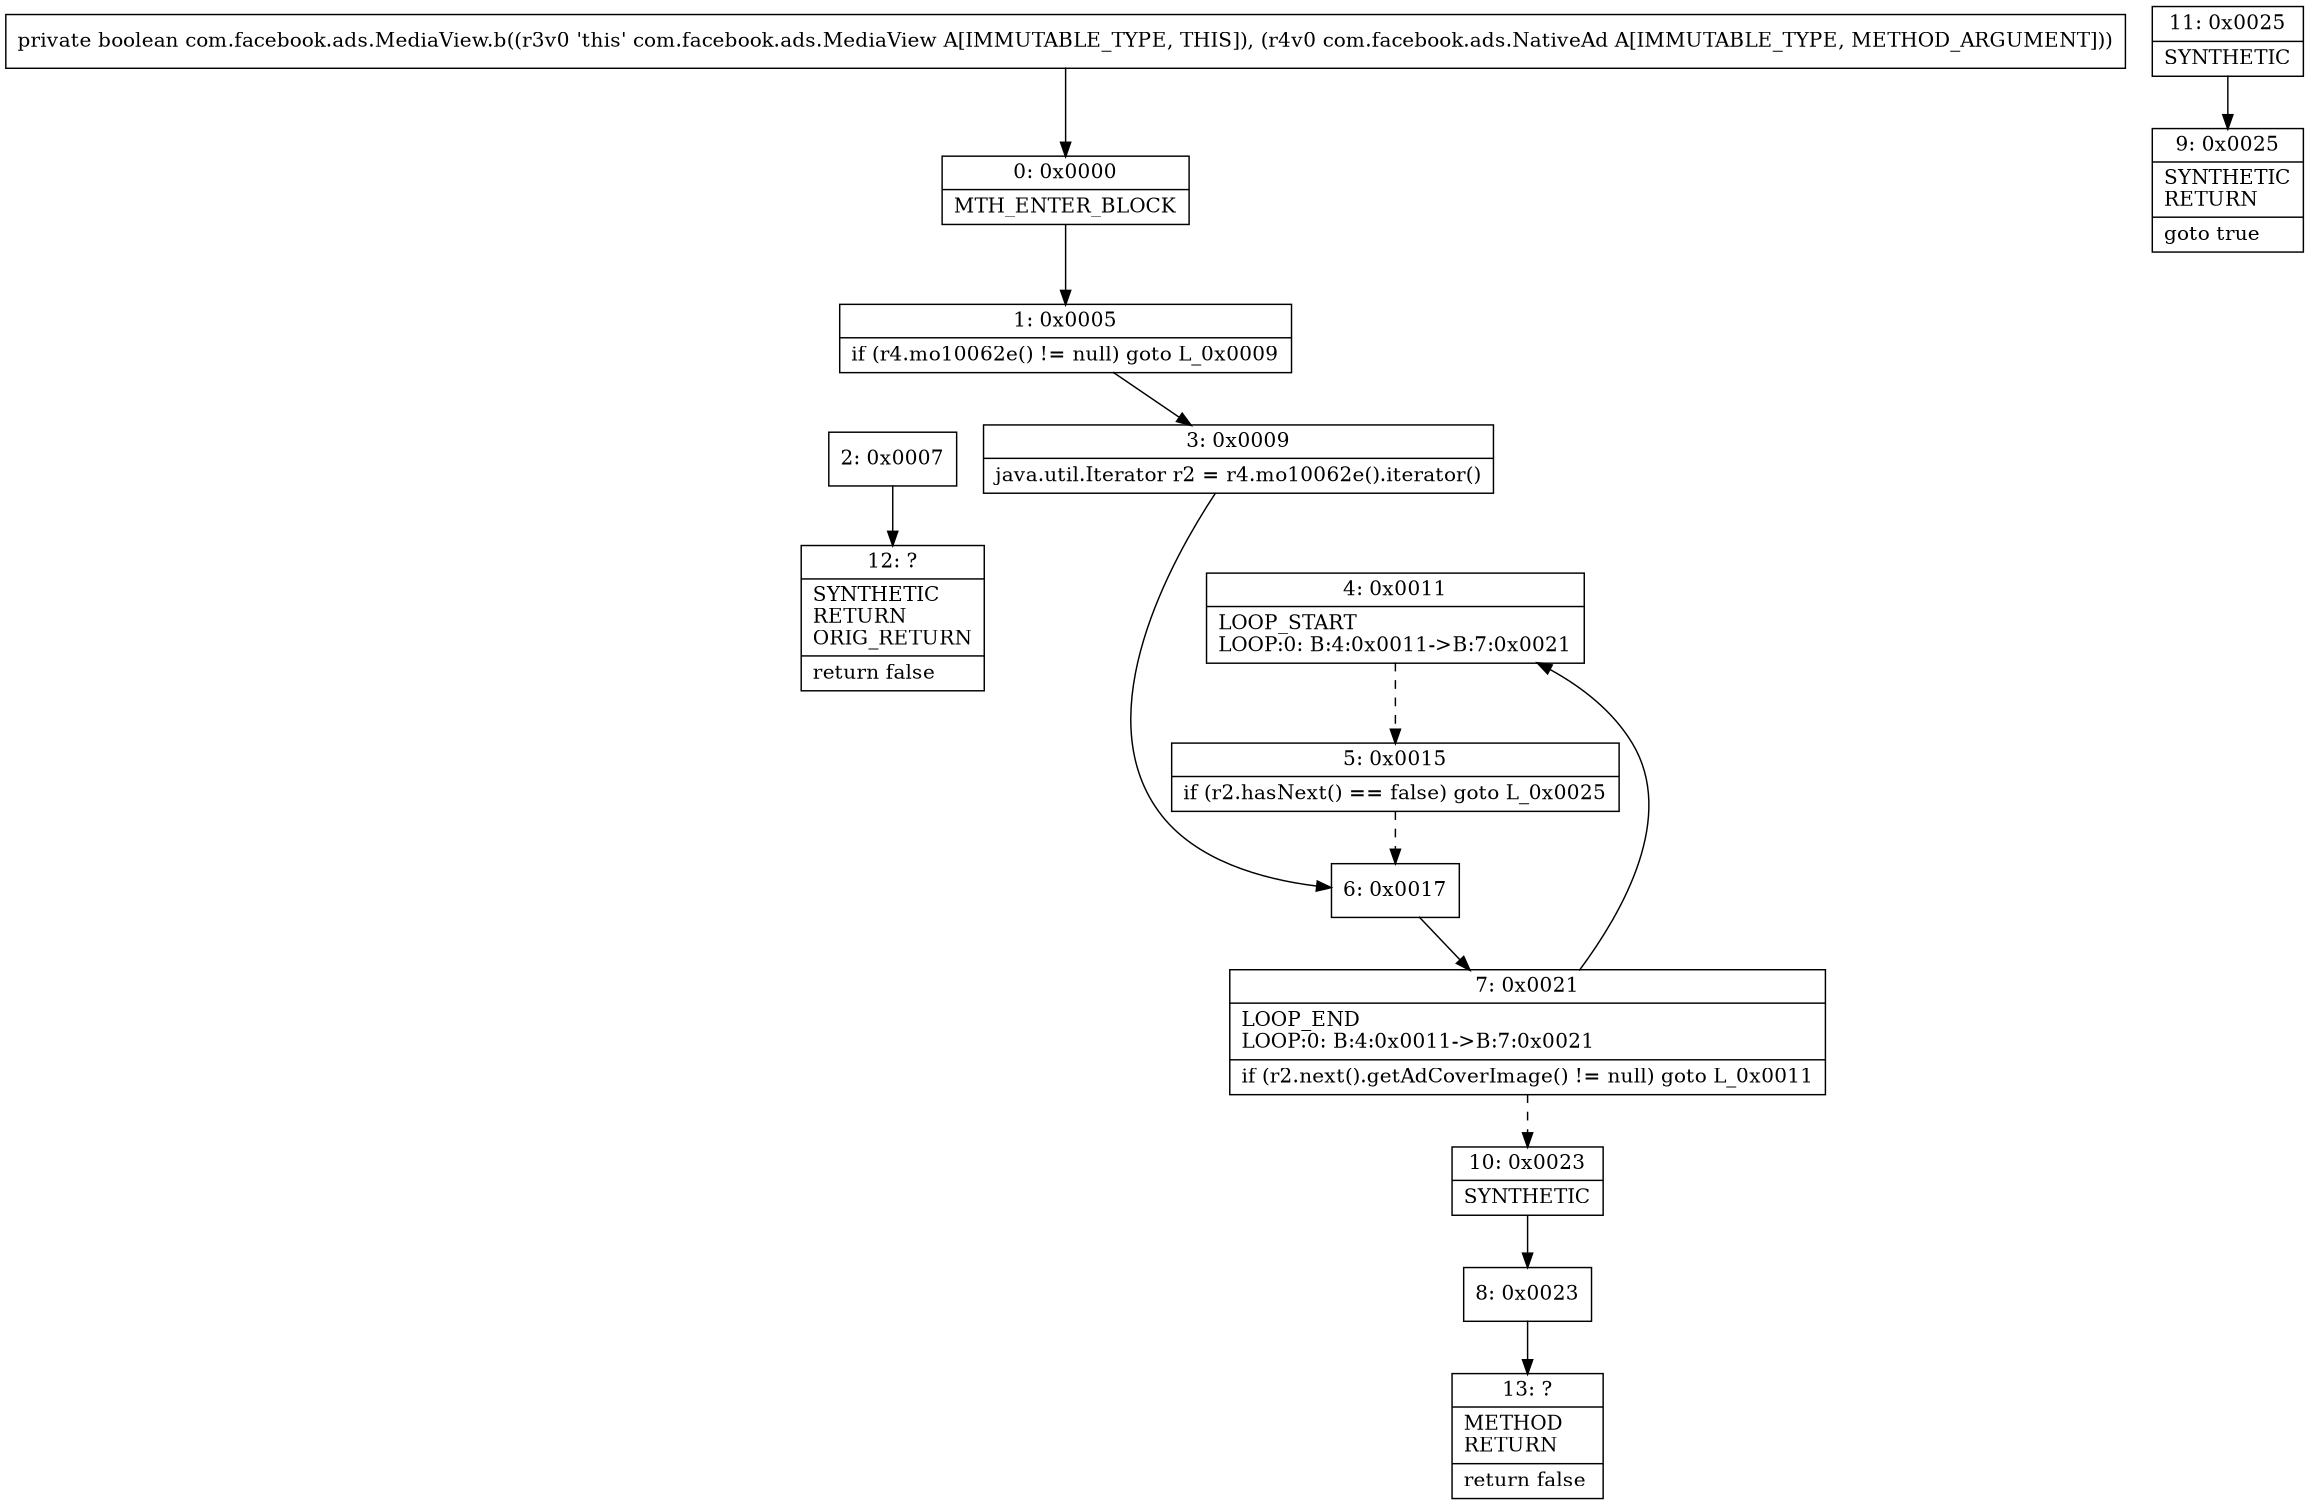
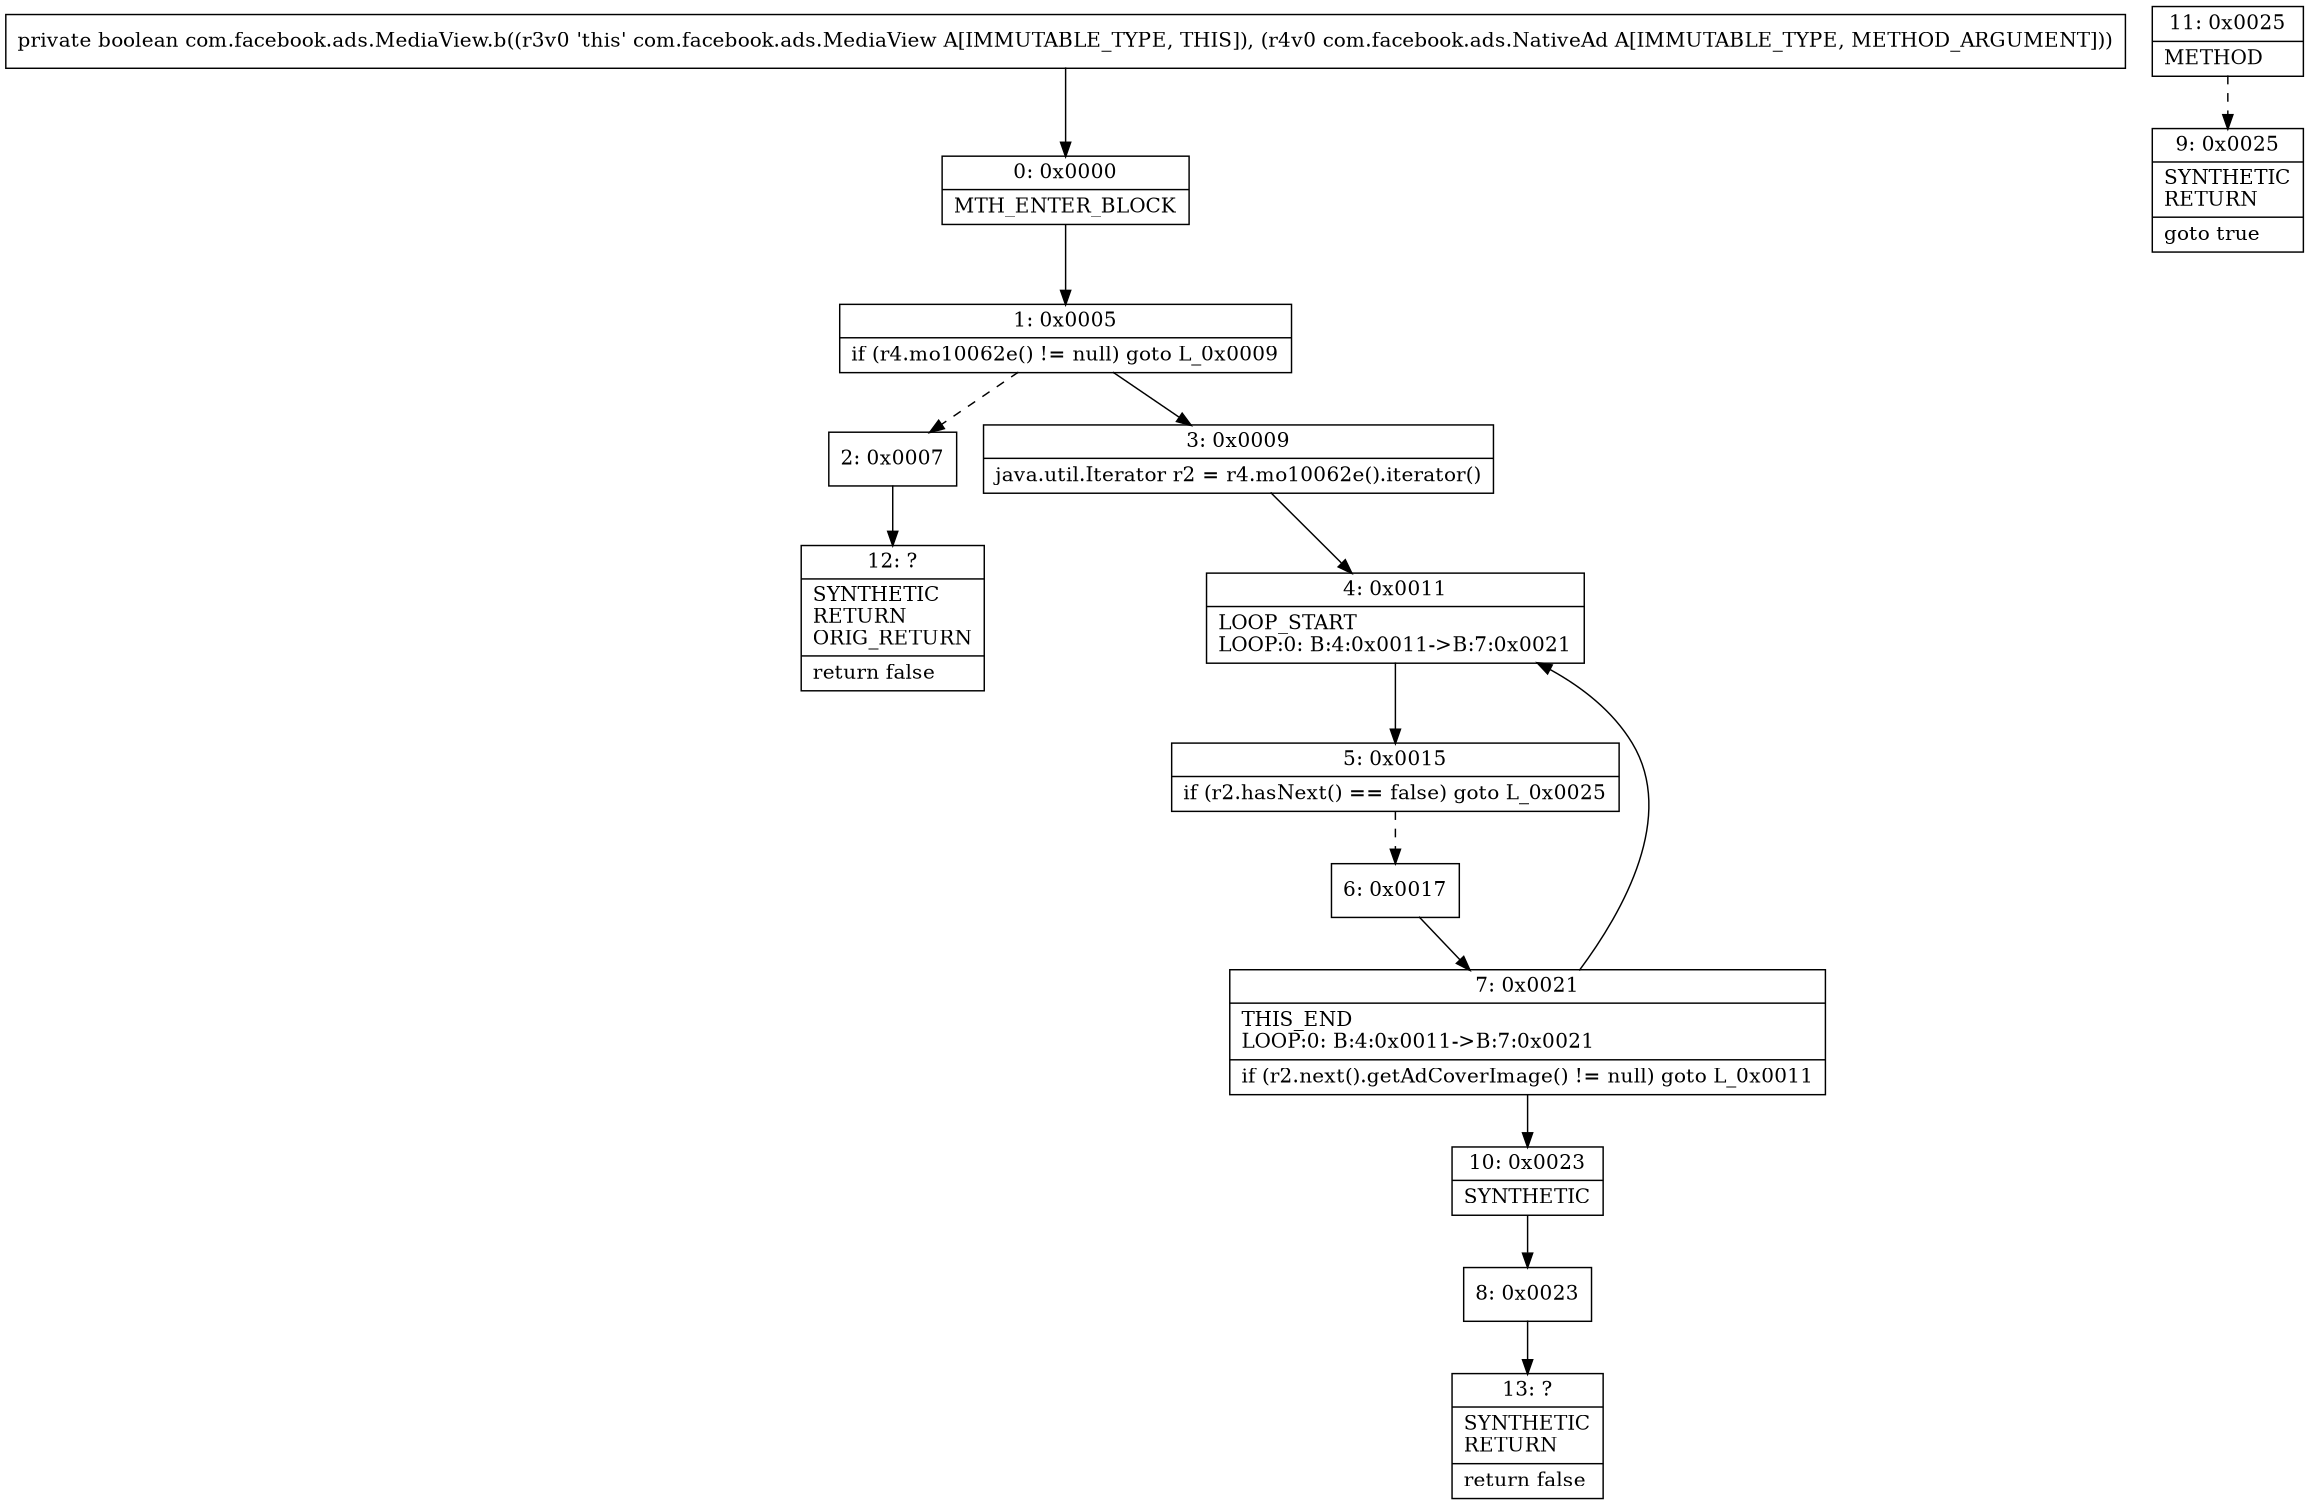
(2228, 58) -> (2214, 58)
(2228, 95) -> (2228, 95)
none -> (980, 398)
(1395, 696) -> (1395, 696)
(1132, 735) -> (1306, 528)
(1301, 1020) -> (1297, 1020)
(1528, 1113) -> (1528, 1113)
(1514, 1424) -> (1528, 1424)
